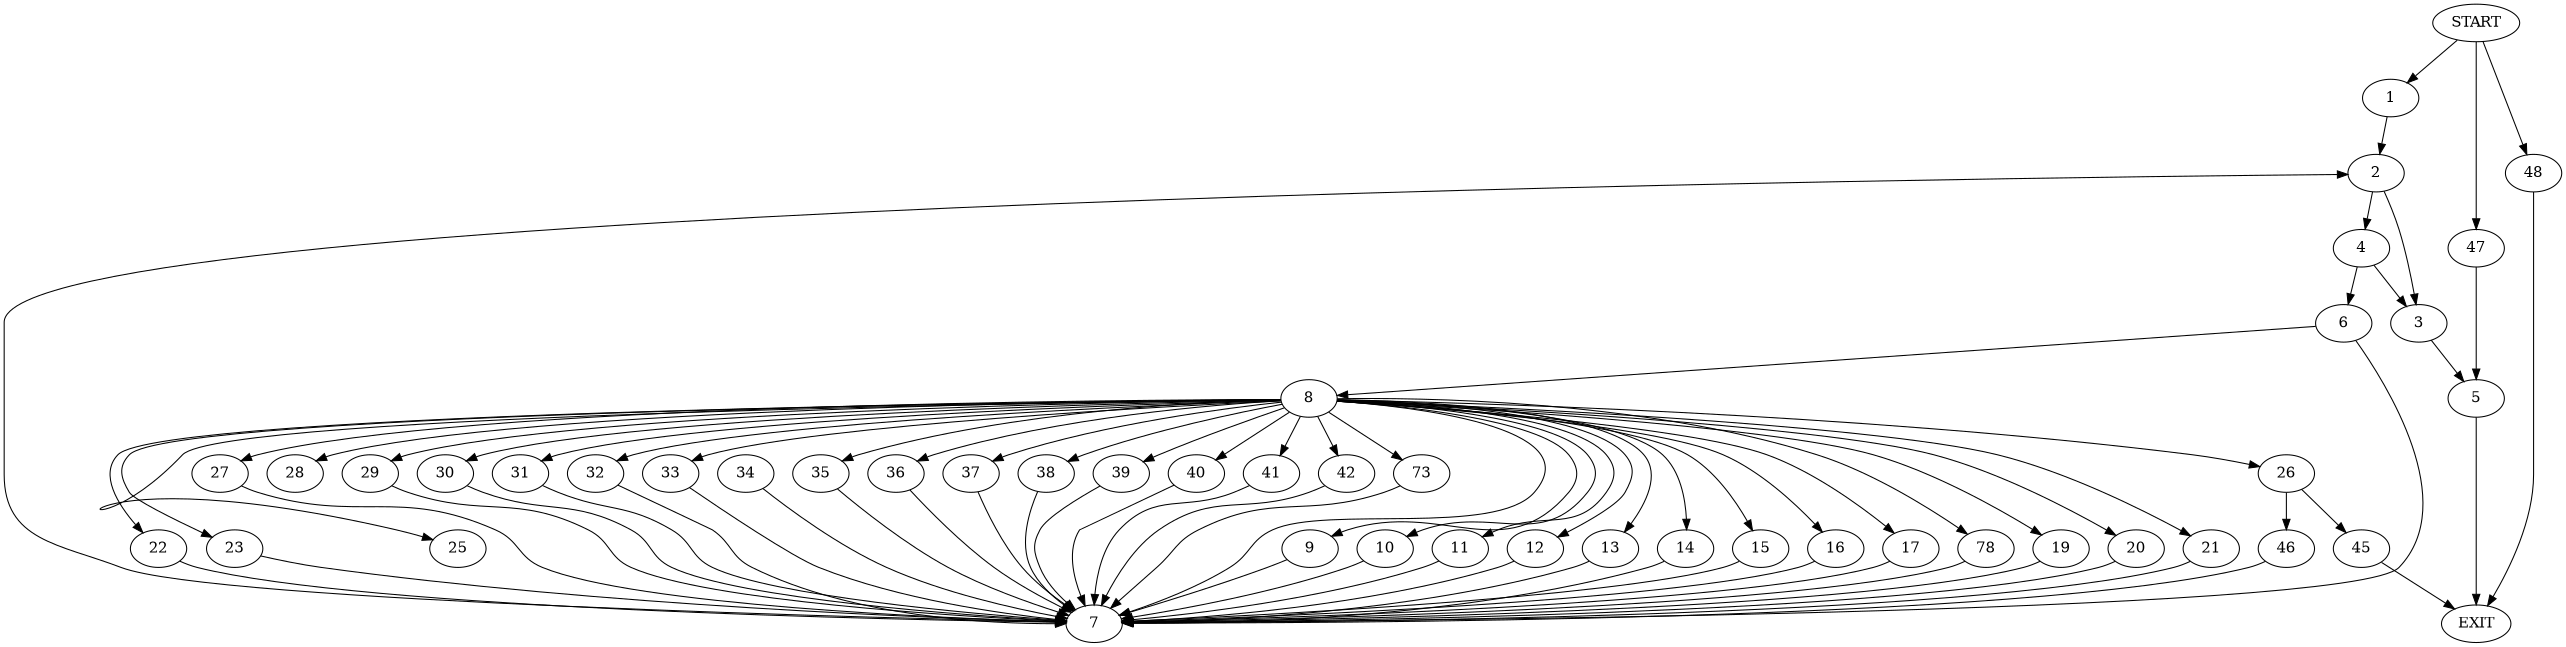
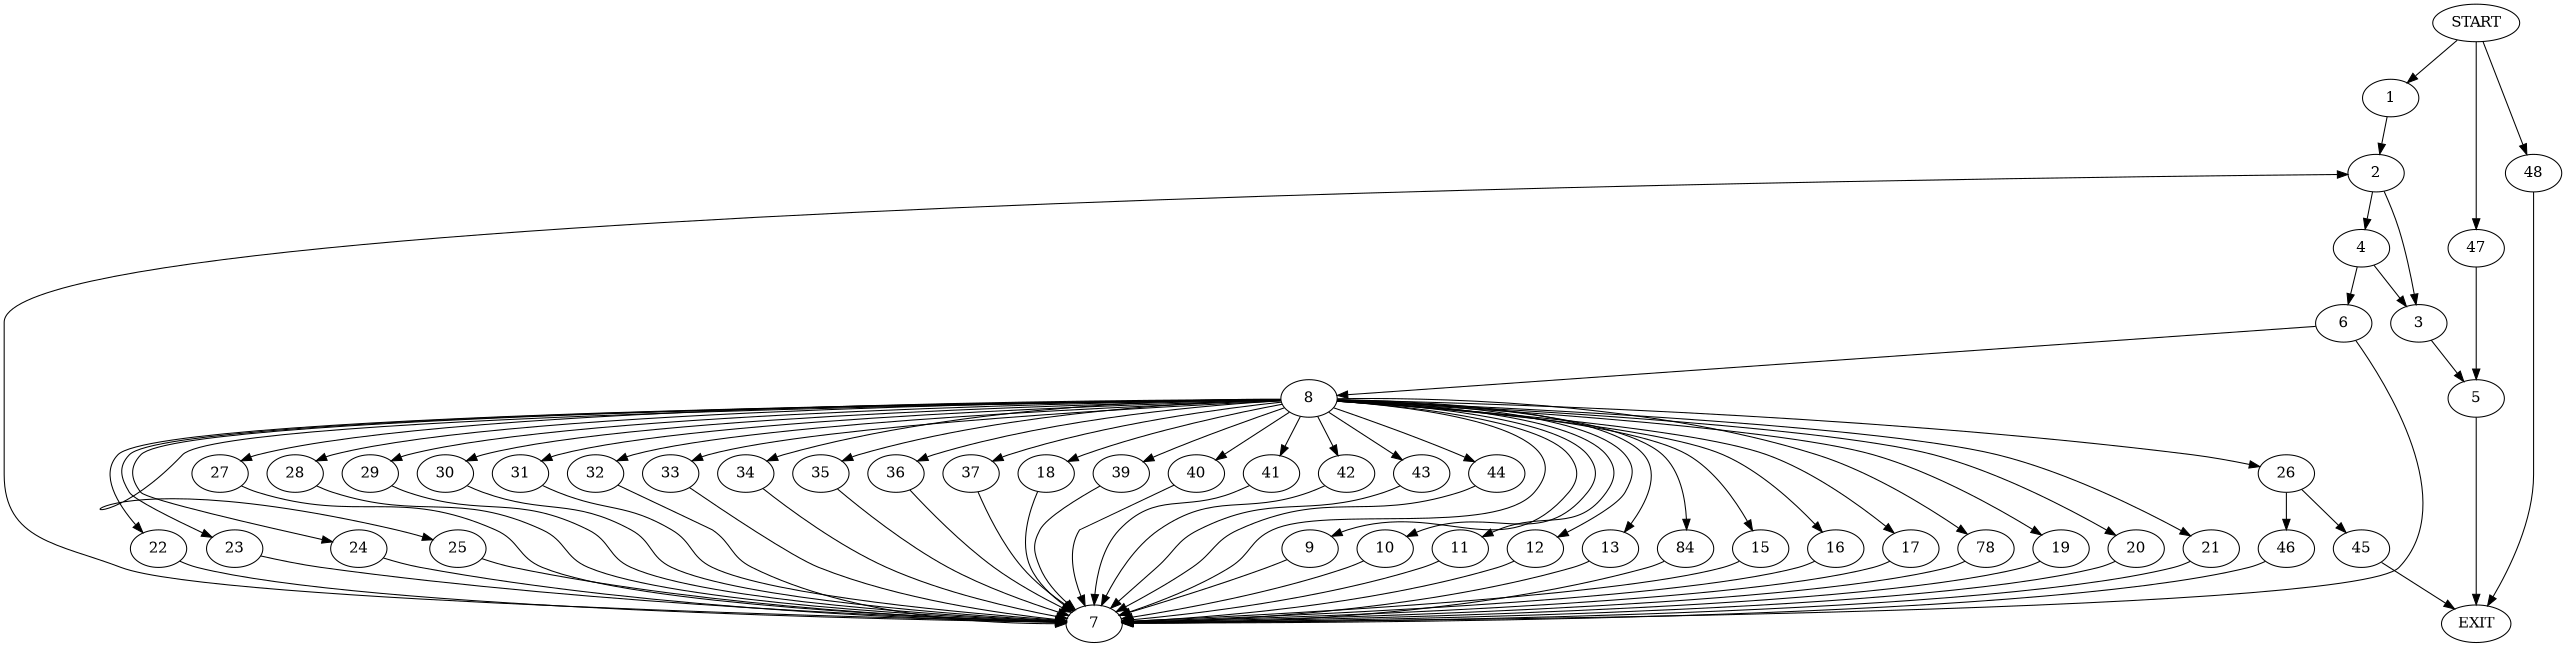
none -> (1027, 412)
(1046, 474) -> (1046, 474)
(1422, 474) -> (1422, 474)
none -> (1497, 474)
none -> (359, 549)
(1686, 549) -> (1686, 549)
none -> (638, 582)
none -> (767, 604)
